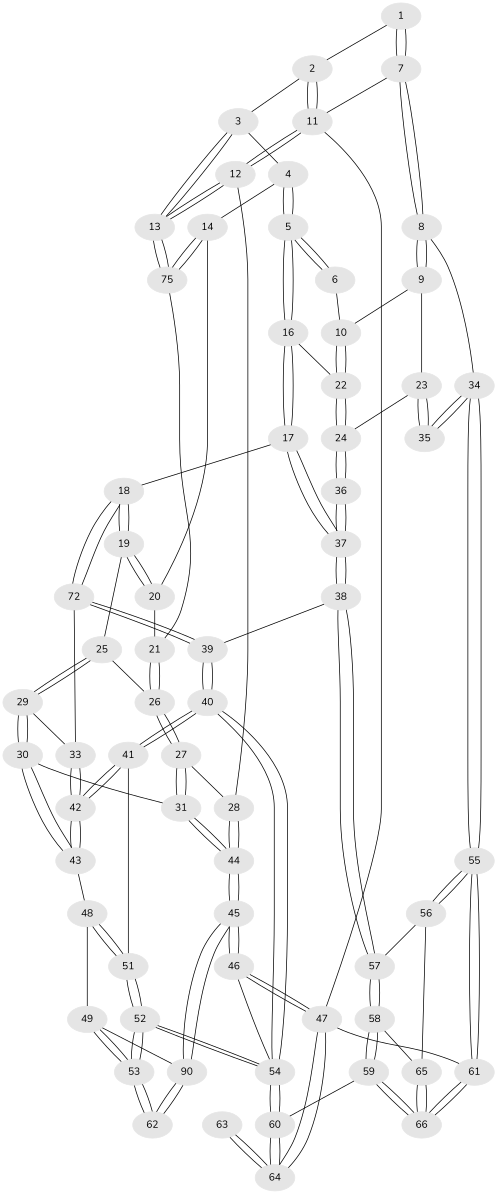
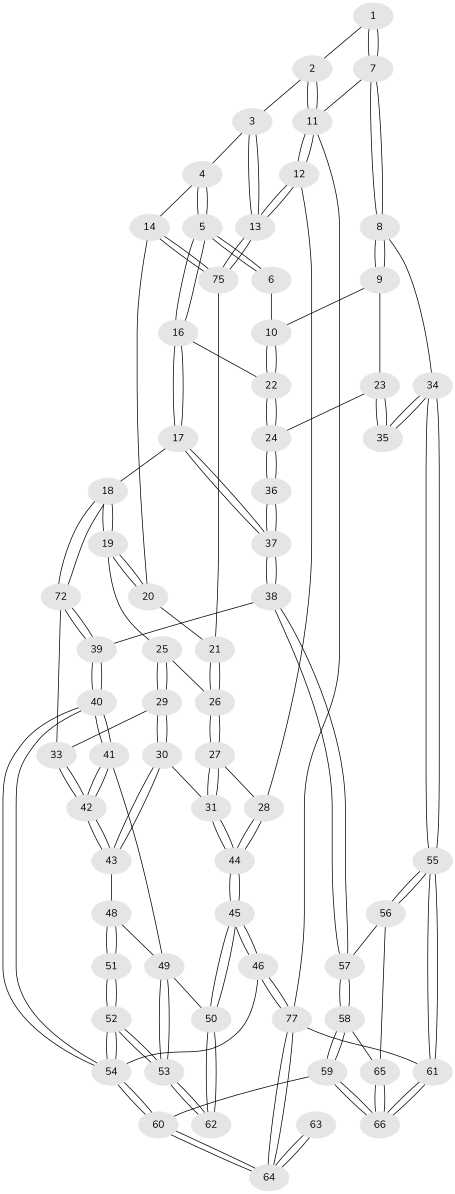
(128, 861) -> (141, 860)
(322, 1019) -> (292, 1019)
(187, 1072) -> (211, 1019)
